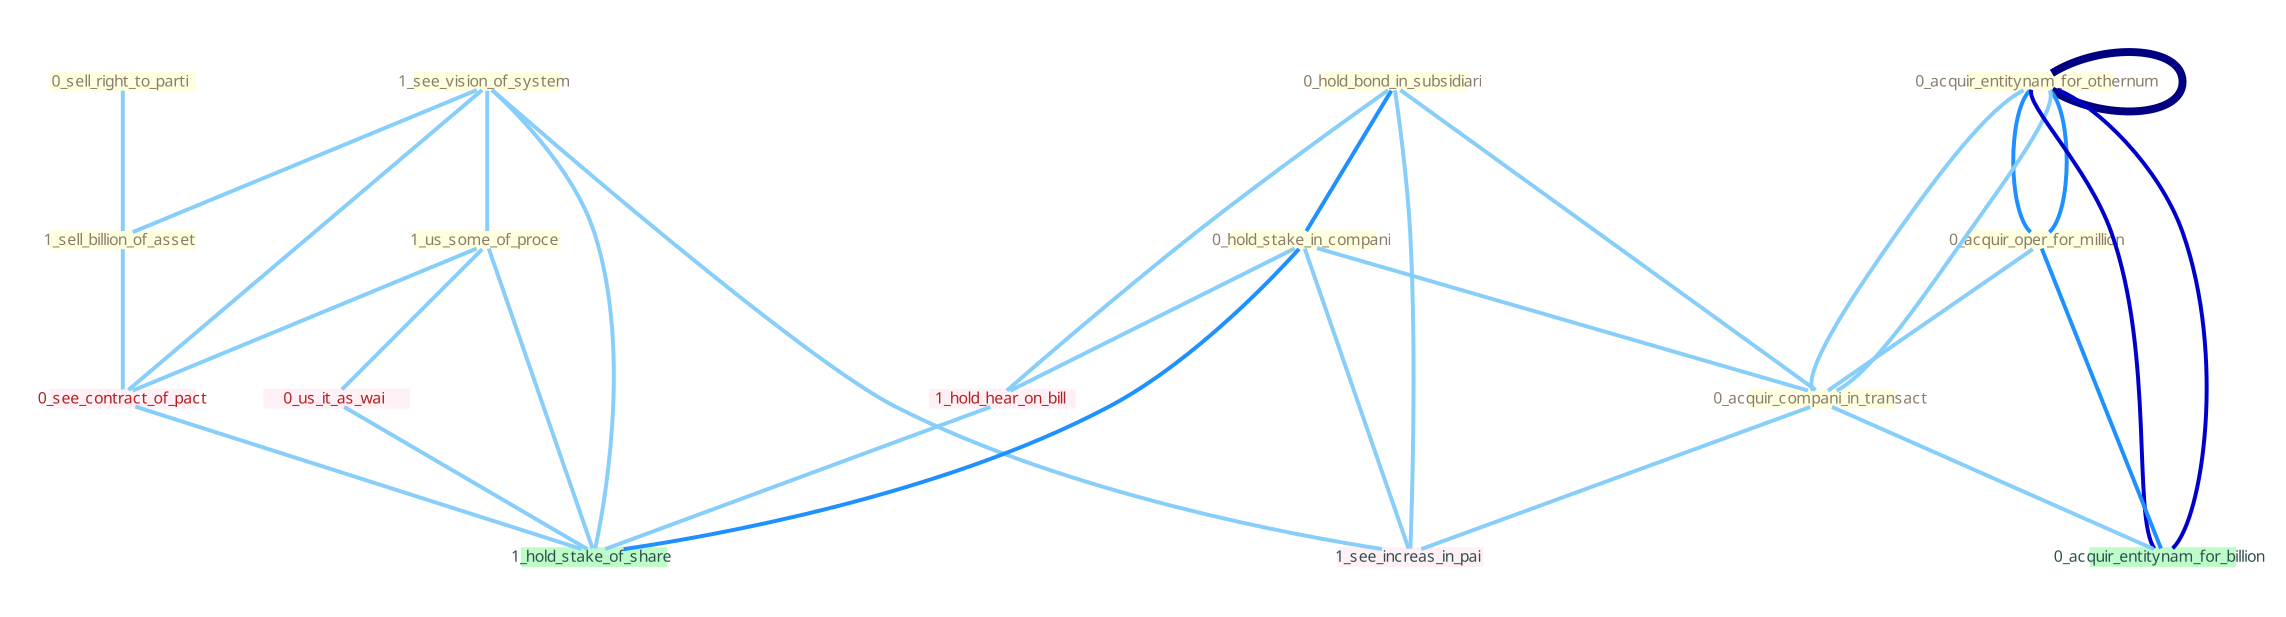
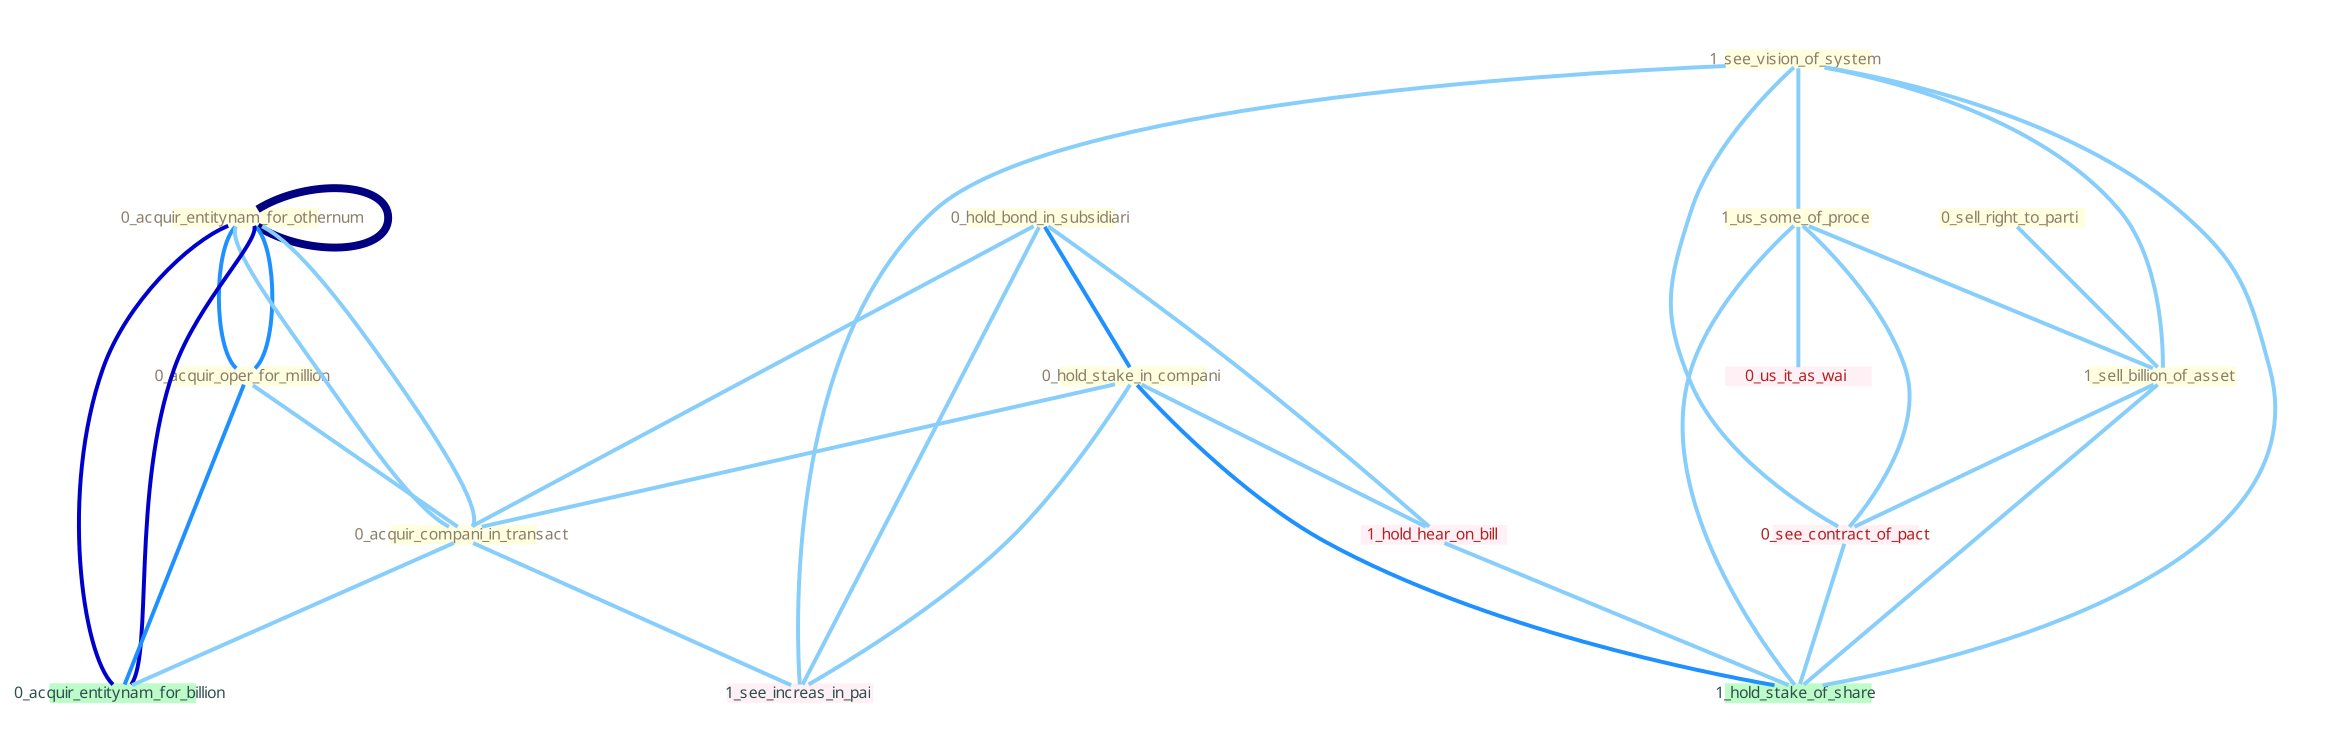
none -> (1981, 297)
(466, 478) -> (1981, 535)
